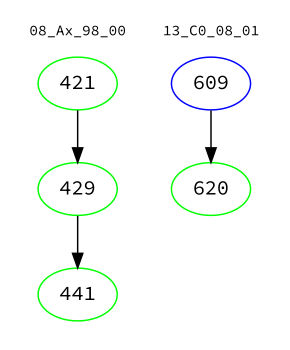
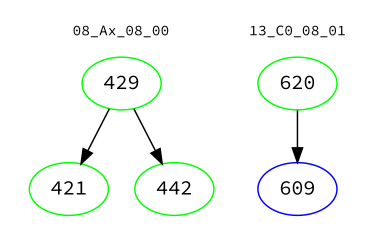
(78, 32) -> (122, 32)
(78, 129) -> (99, 130)
(211, 129) -> (297, 129)
(78, 295) -> (174, 189)
